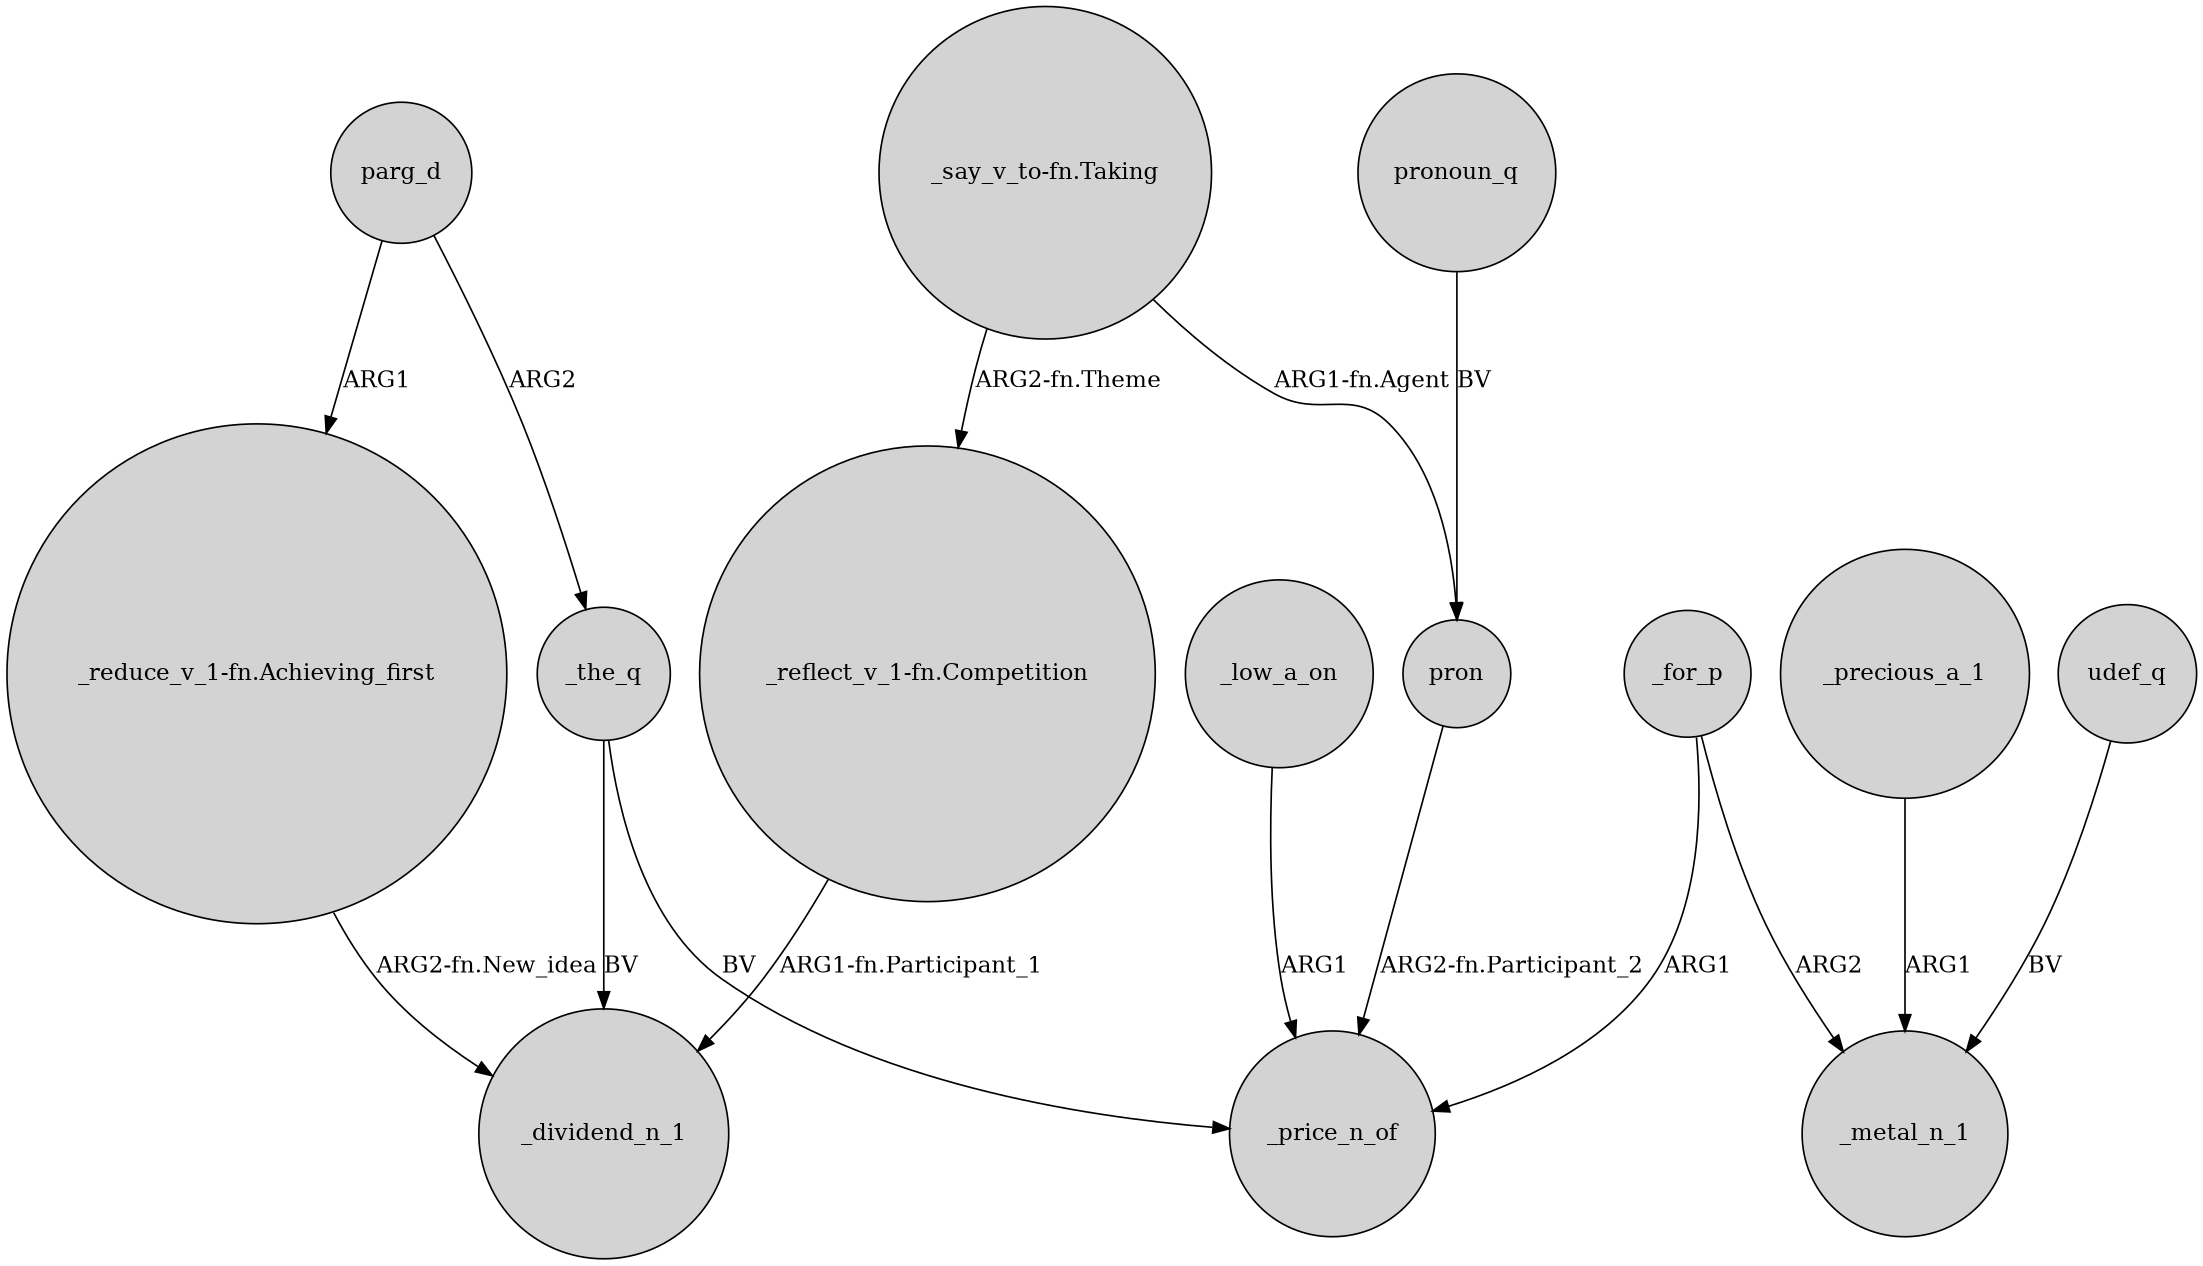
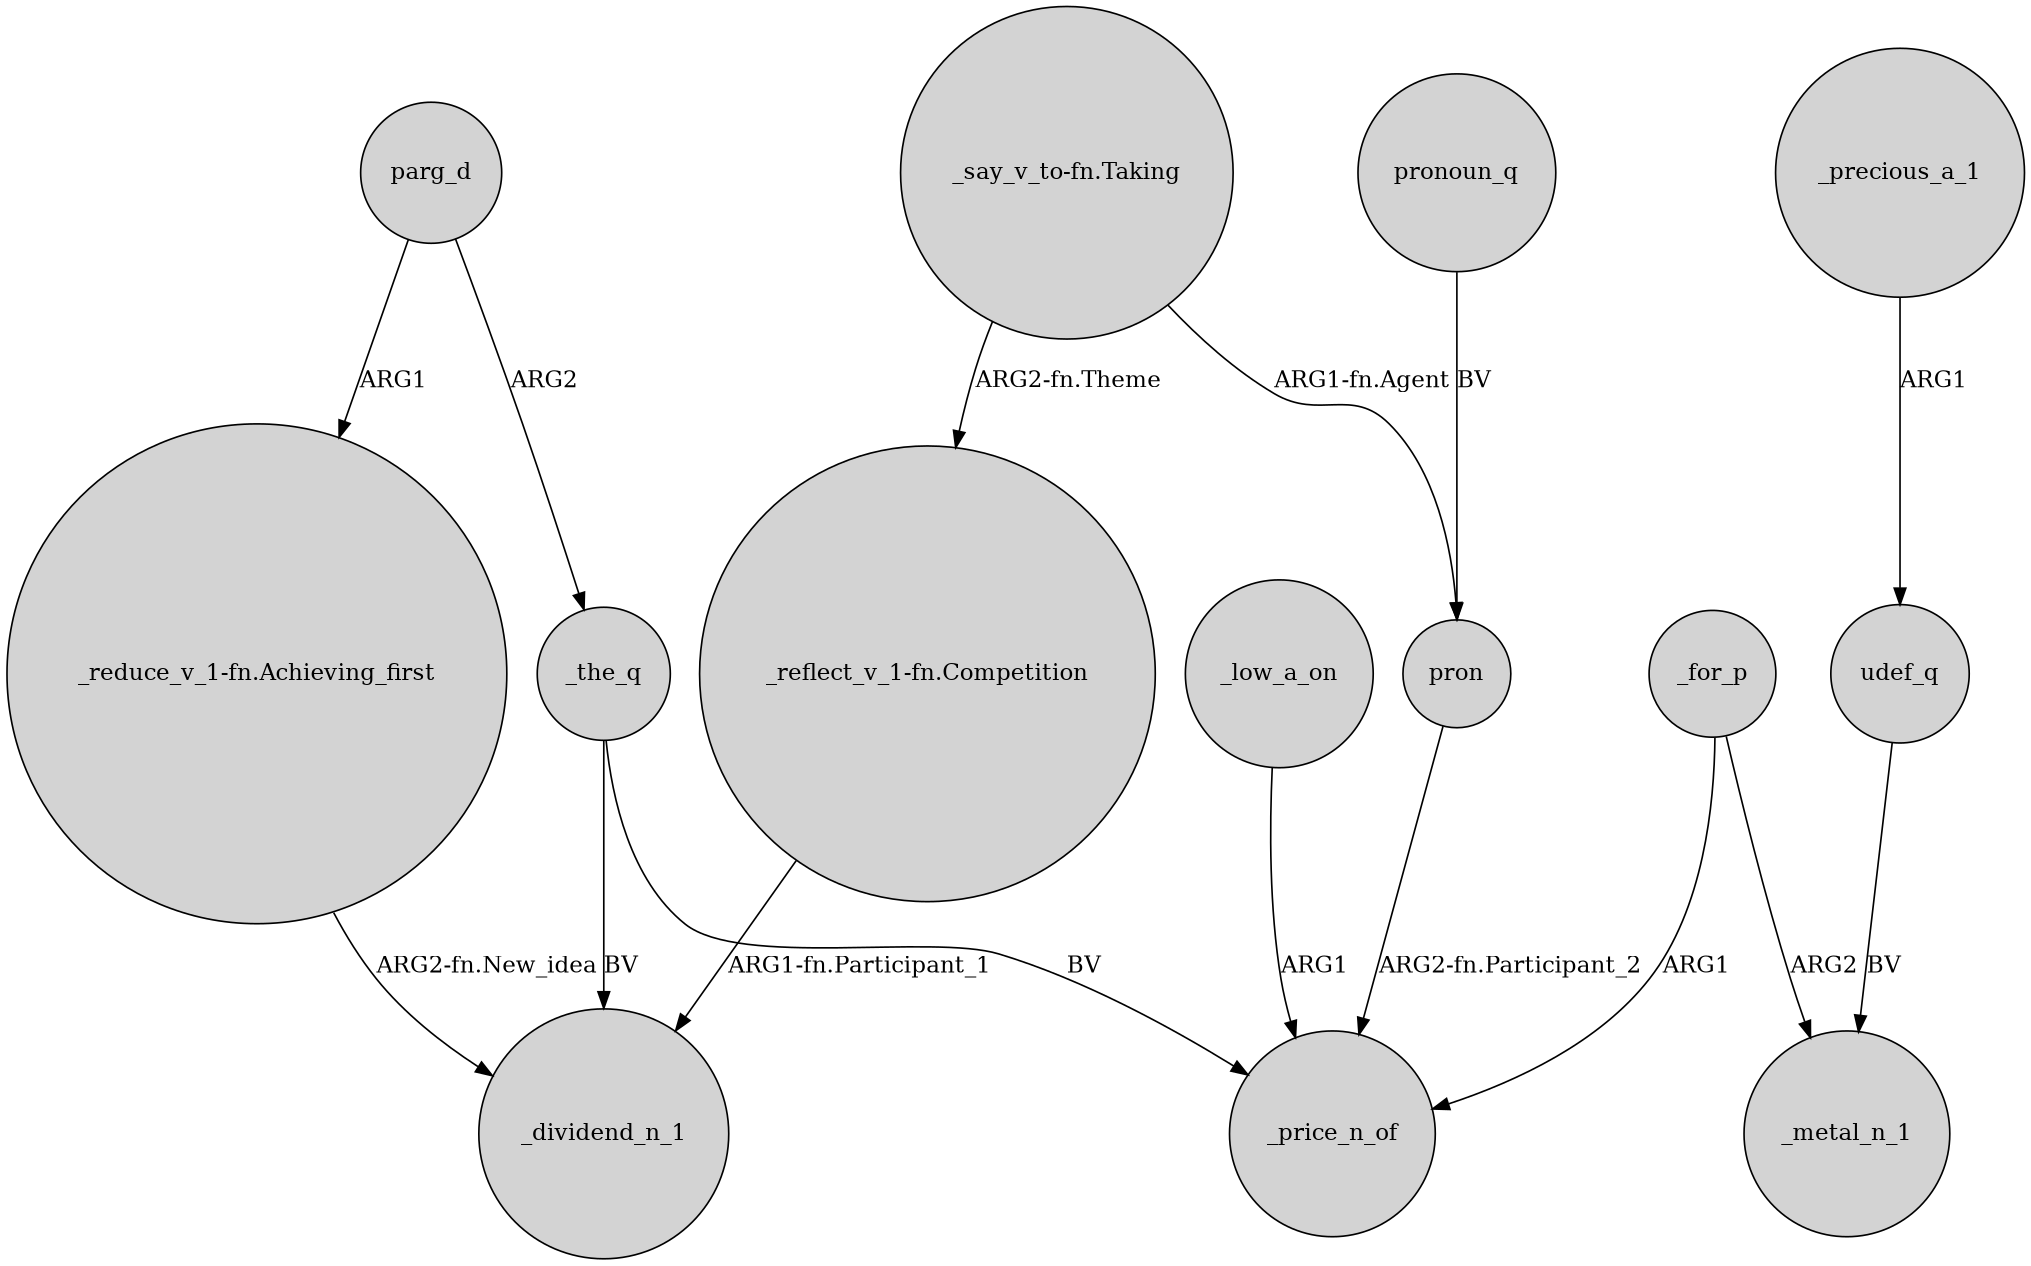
(1905, 906) -> (1900, 443)
